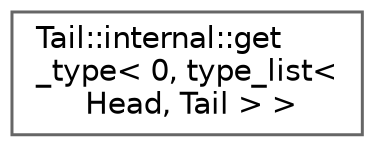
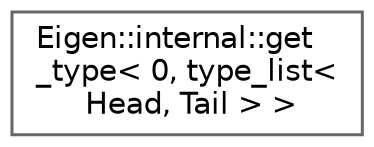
(187, 73) -> (187, 73)
